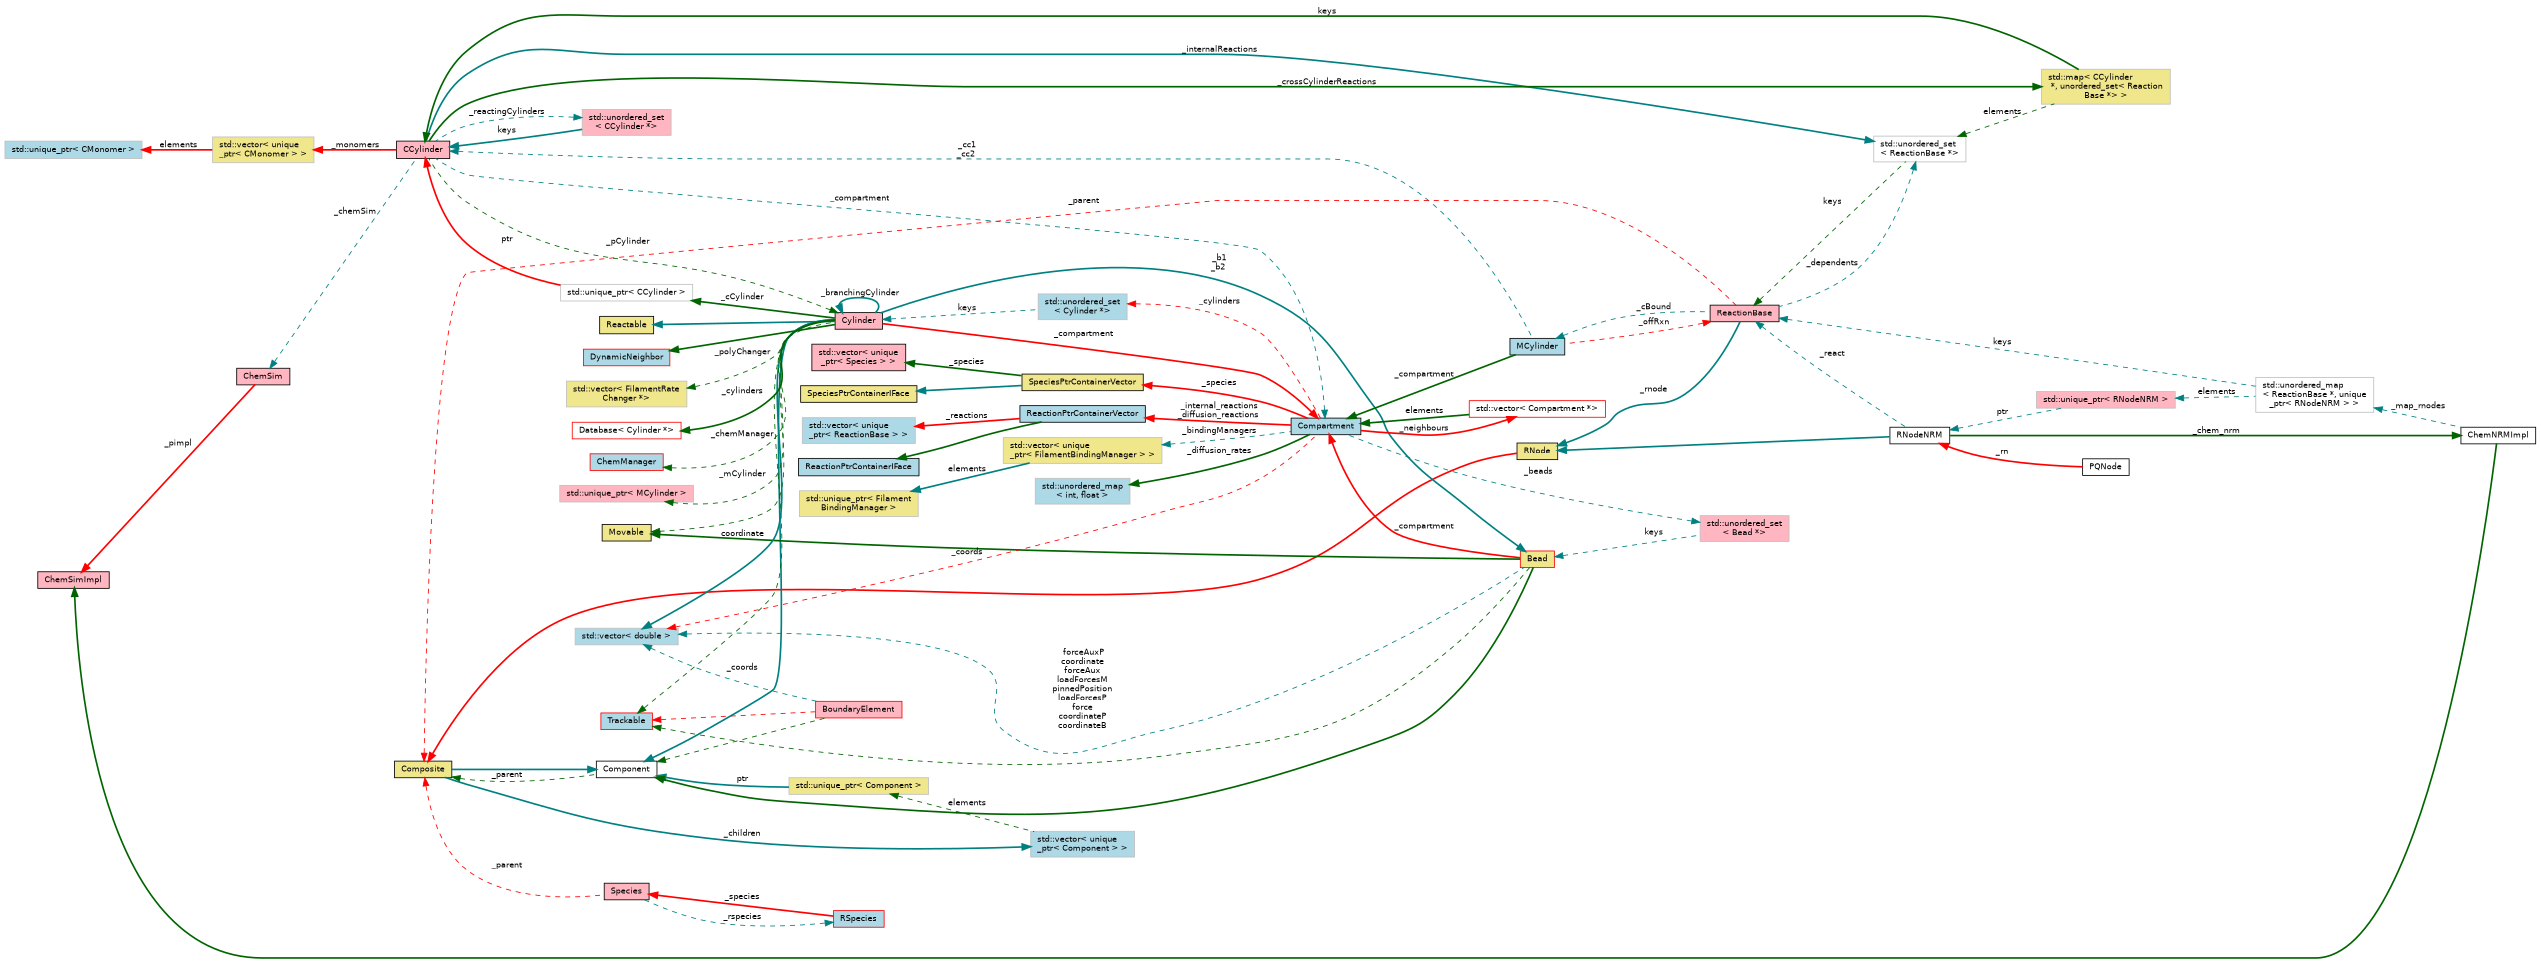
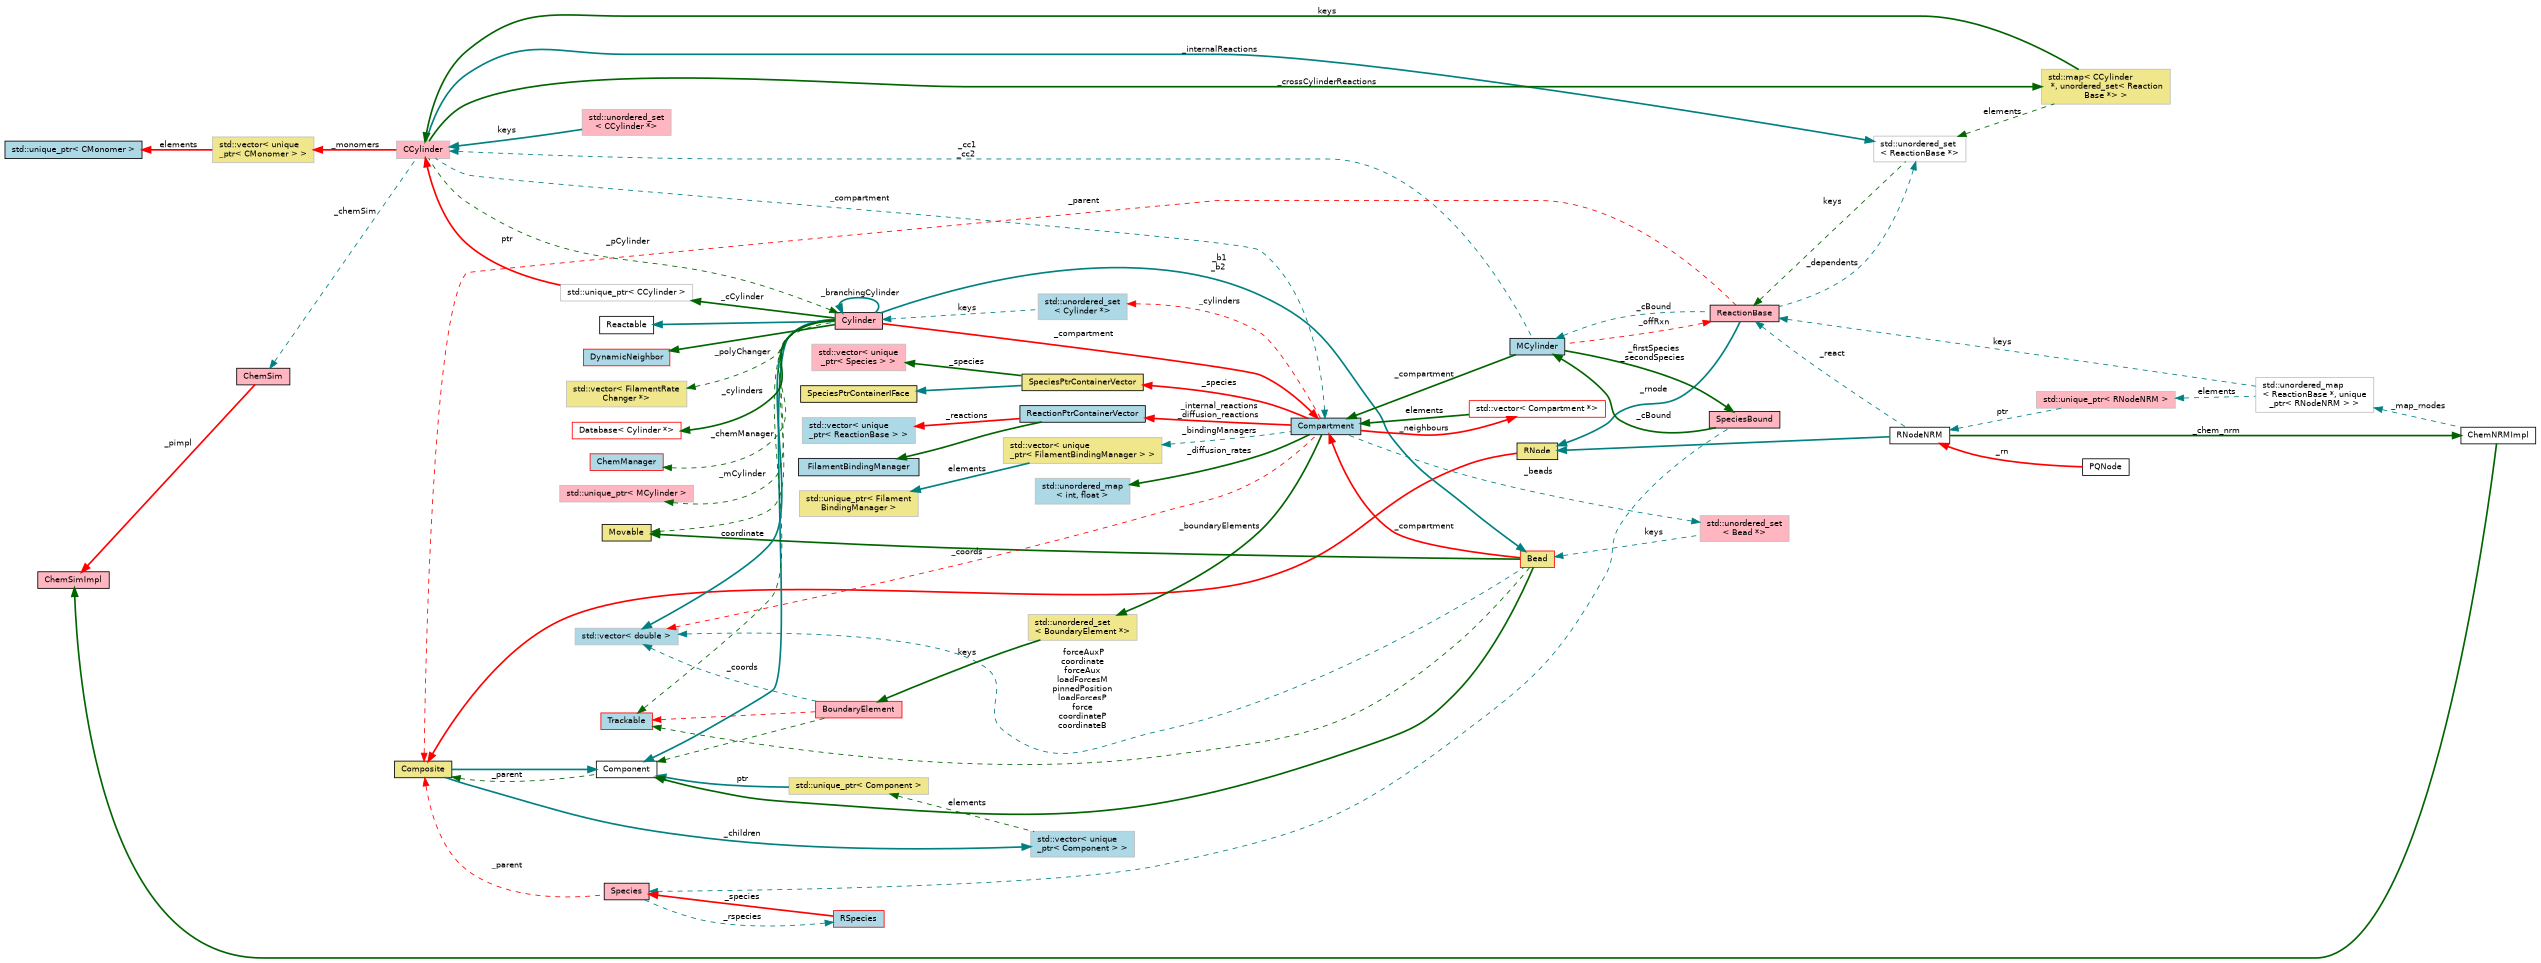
(502, 119) -> none
(74, 150) -> (74, 150)
(423, 150) -> (423, 150)
(627, 325) -> (627, 325)
(859, 357) -> (859, 357)
none -> (1745, 420)
(859, 467) -> (859, 467)
none -> (1083, 627)
